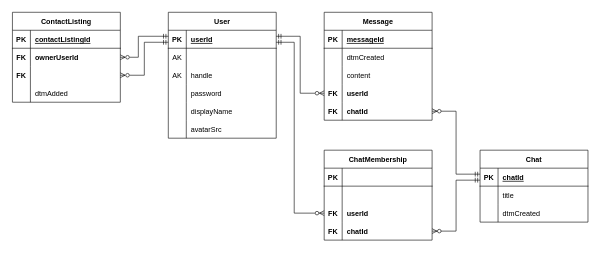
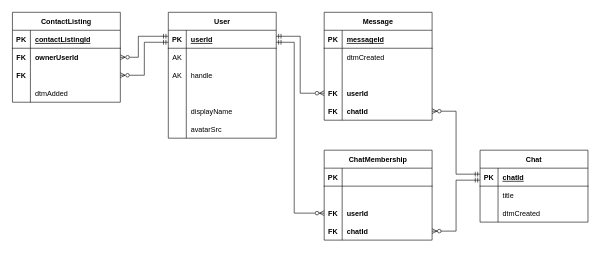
(387, 75) -> none
(231, 93) -> none
